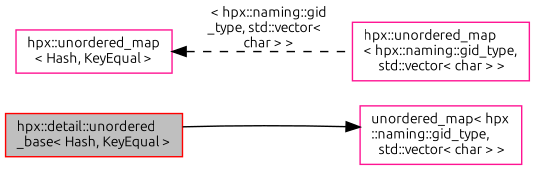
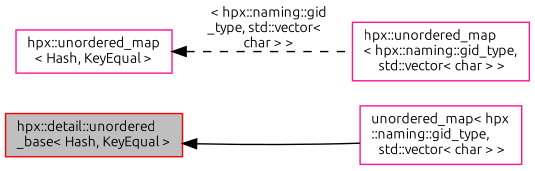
(264, 126) -> (279, 145)
